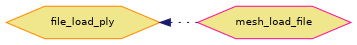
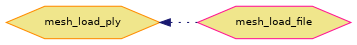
(83, 22) -> (83, 22)
